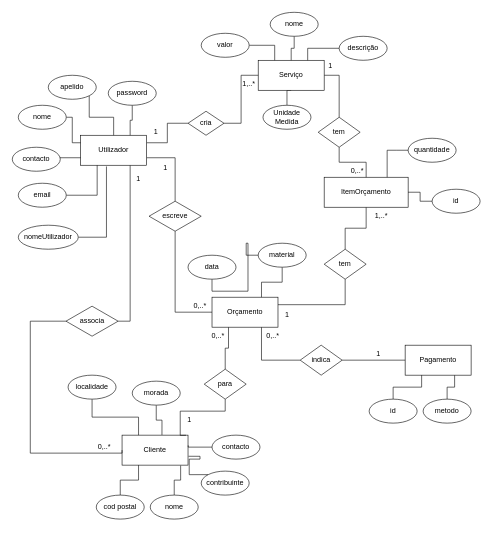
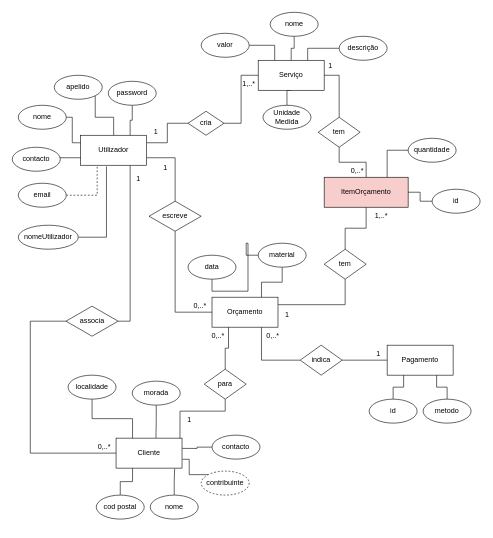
(72, 87) -> (78, 87)
(366, 192) -> (366, 192)
(97, 195) -> (97, 195)
(438, 360) -> (420, 360)
(155, 450) -> (149, 453)
(225, 483) -> (225, 483)
